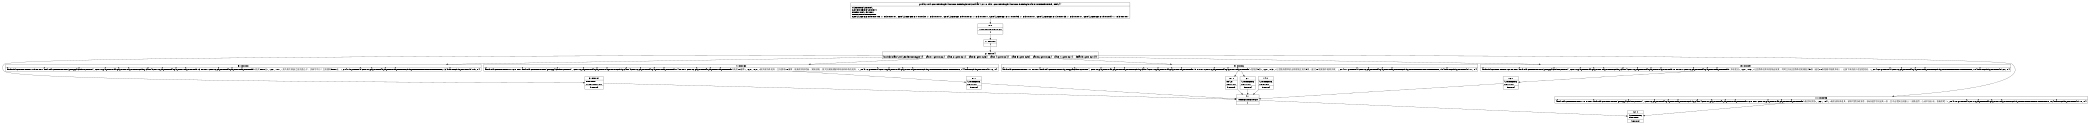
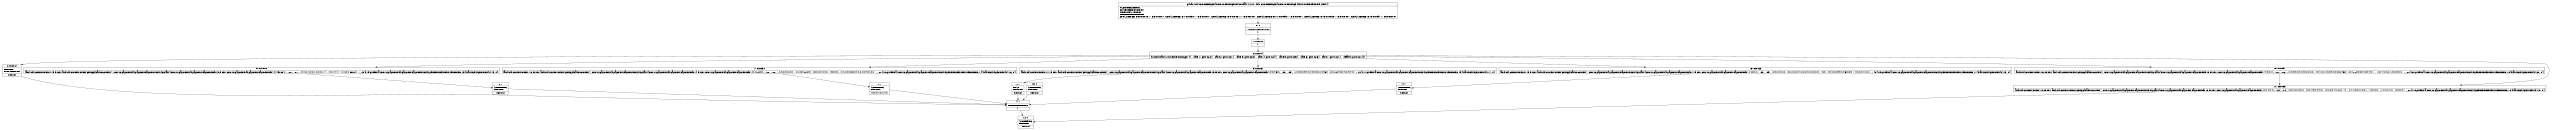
none -> (1755, 71)
(1243, 73) -> (399, 81)
(1607, 77) -> (2280, 79)
(1264, 84) -> (1402, 90)
(974, 87) -> (879, 93)
